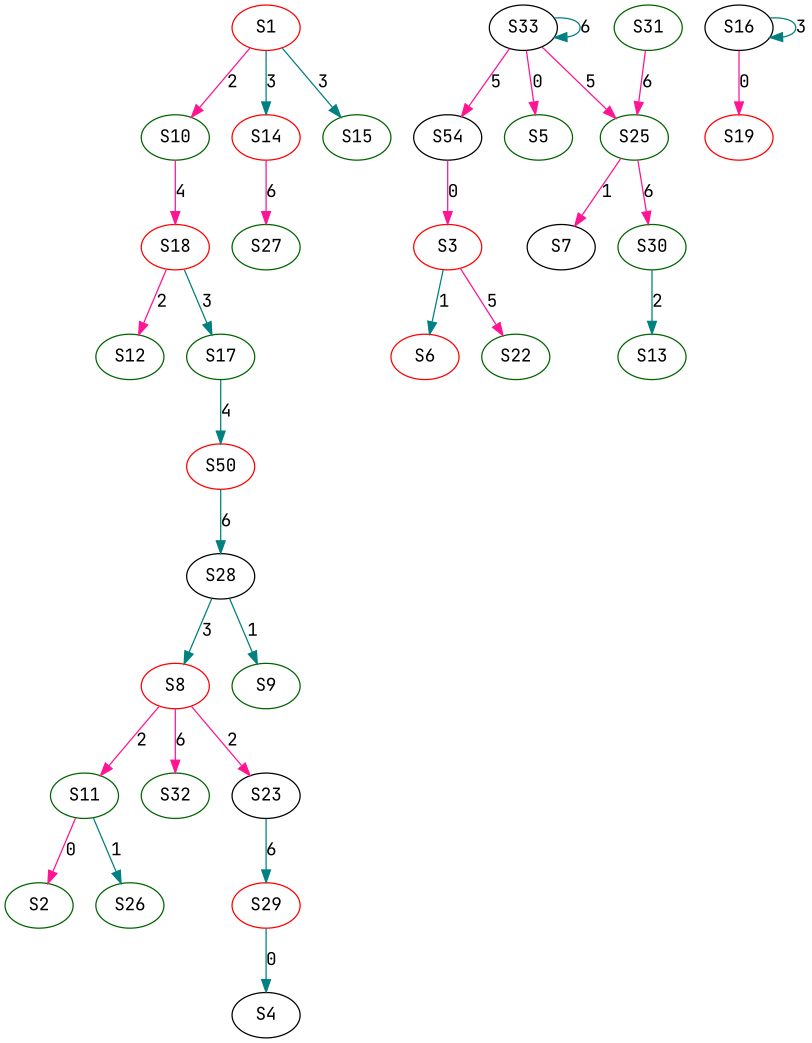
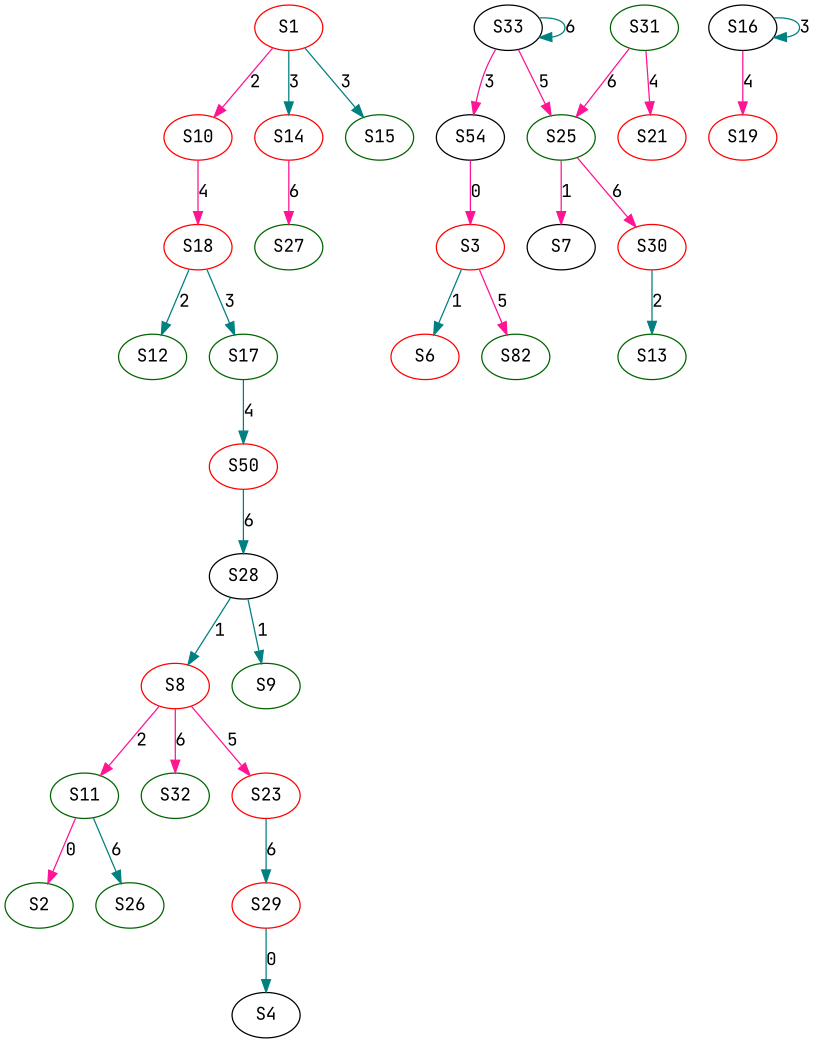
(496, 83) -> (490, 83)
(745, 83) -> (748, 83)
(175, 137) -> (198, 137)
(538, 137) -> none
none -> (652, 137)
(652, 247) -> (652, 247)
(155, 296) -> (178, 296)
(516, 357) -> (516, 357)
(207, 631) -> (220, 631)
(233, 741) -> (233, 741)
(266, 796) -> (266, 796)
(117, 851) -> (117, 851)
